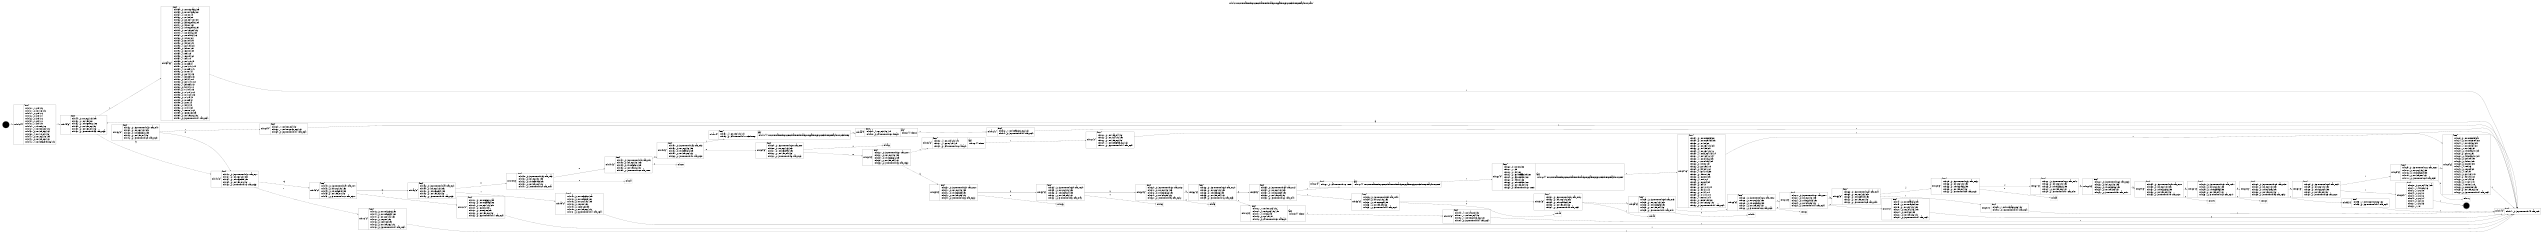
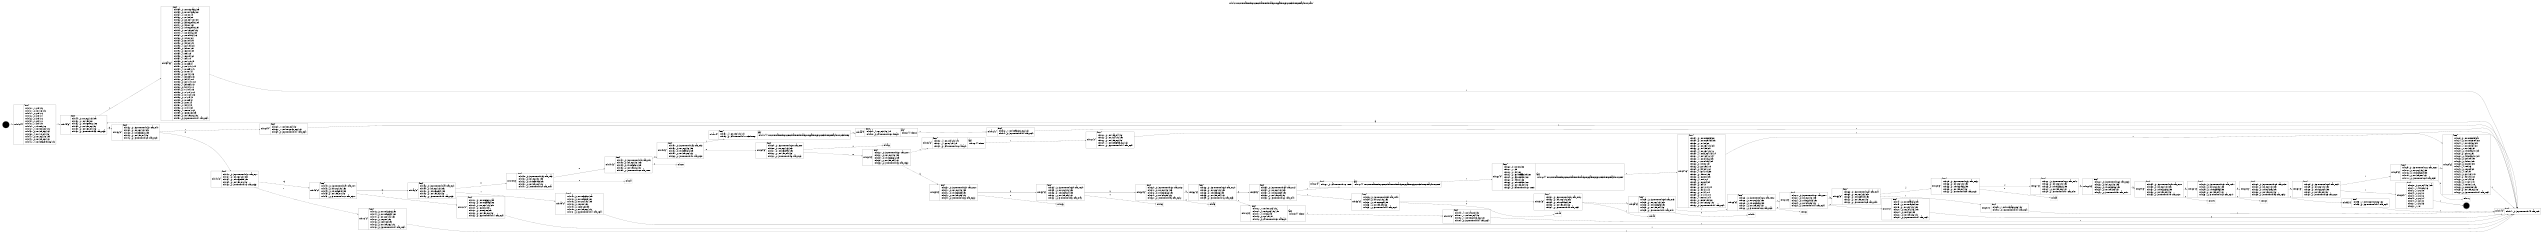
(152, 158) -> (109, 128)
